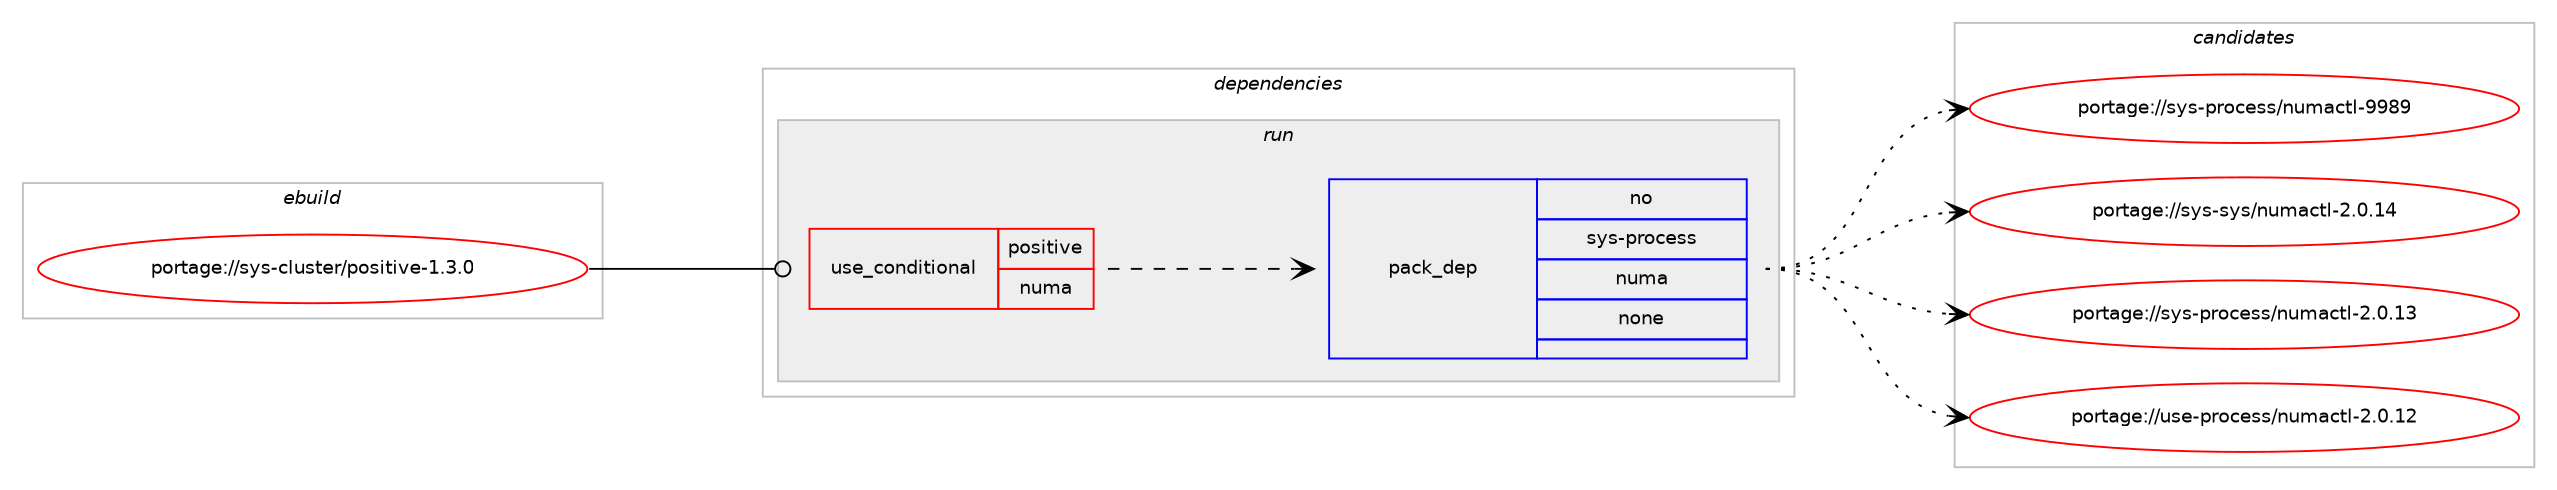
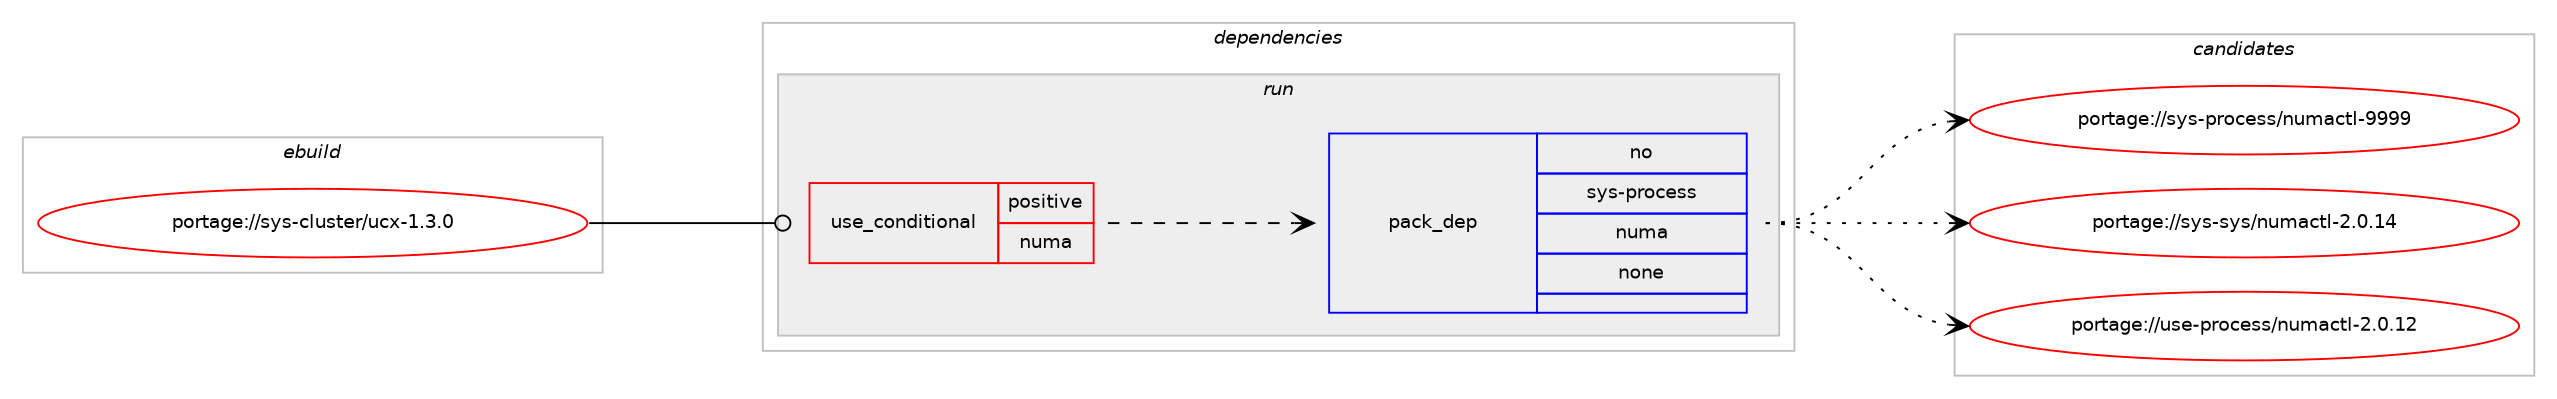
(2244, 109) -> (2244, 120)
(313, 269) -> (313, 223)
(2244, 315) -> none
